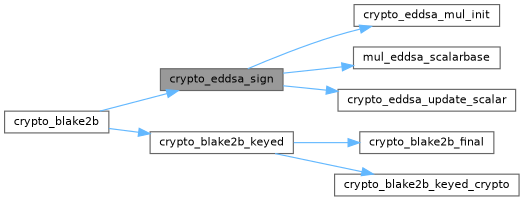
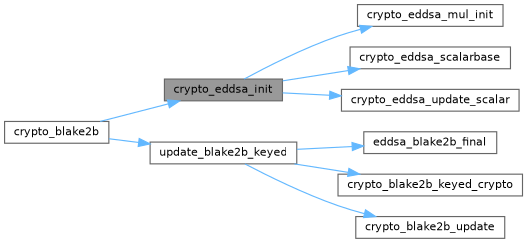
(427, 58) -> (430, 58)
(222, 80) -> (223, 90)
(222, 143) -> (223, 153)
(427, 143) -> (430, 143)
none -> (430, 227)
